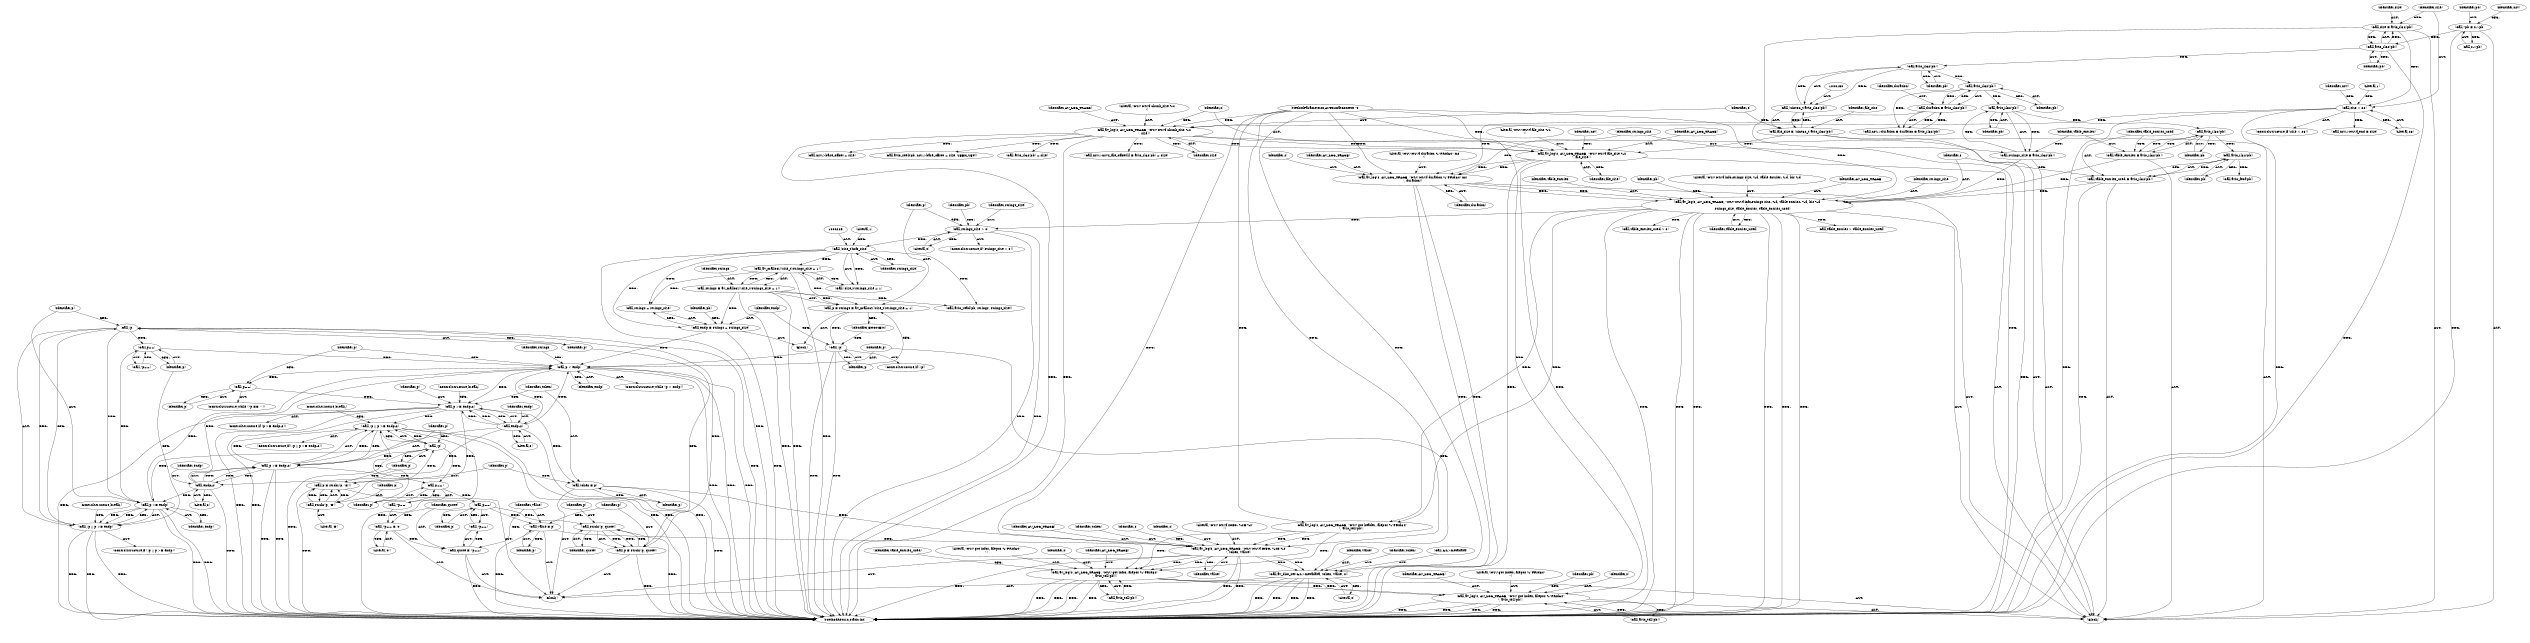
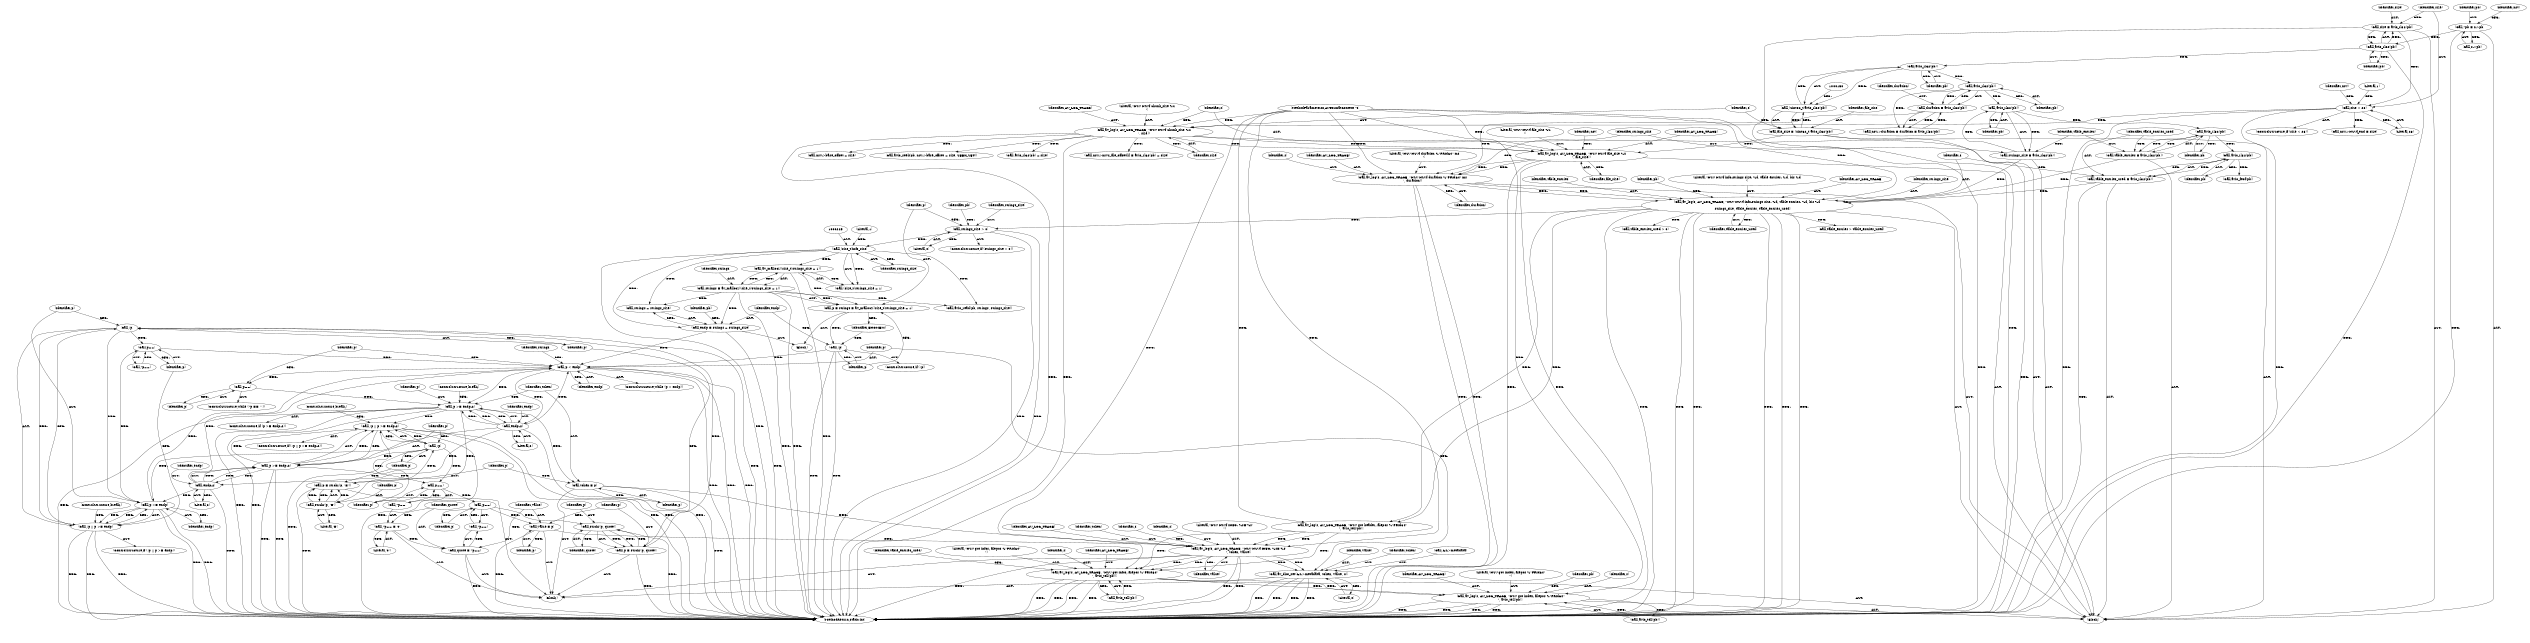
(1828, 96) -> (1828, 96)
(701, 279) -> (694, 298)
(1410, 371) -> (1978, 582)
(2083, 397) -> (2083, 397)
none -> (328, 515)
